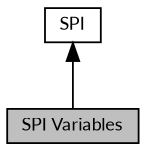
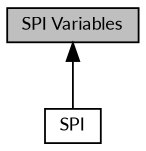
(73, 85) -> (73, 85)
